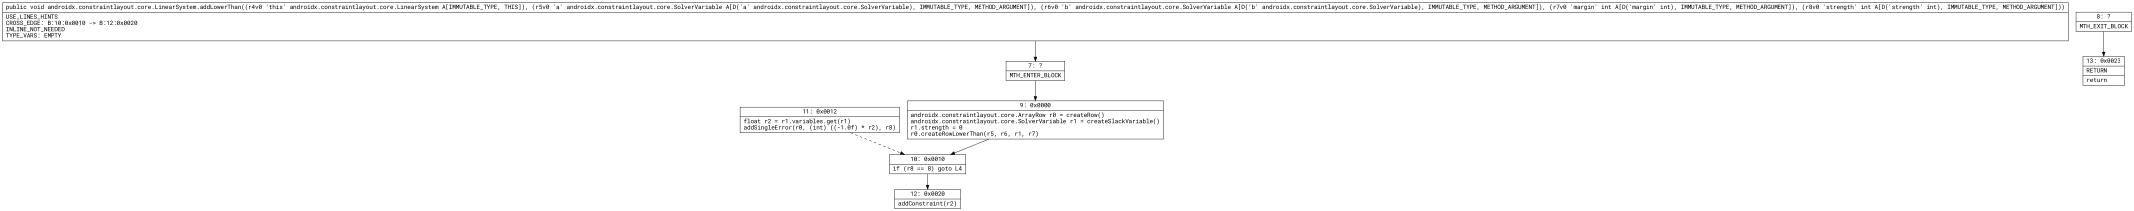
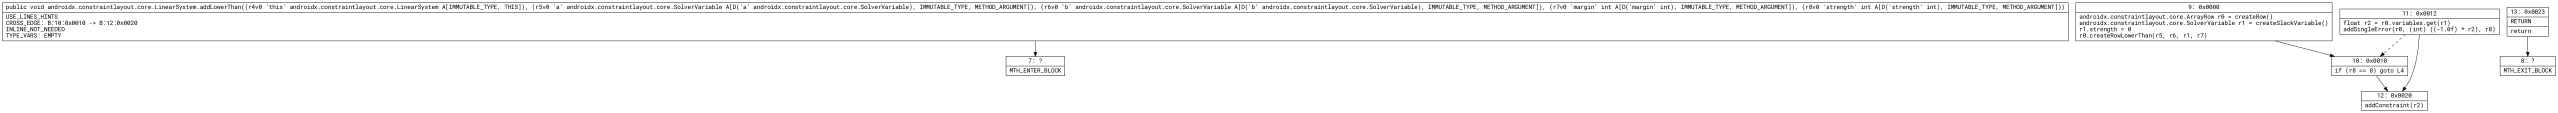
(2104, 42) -> (2528, 44)
none -> (2416, 62)
(1035, 89) -> none
(797, 121) -> (2397, 23)
